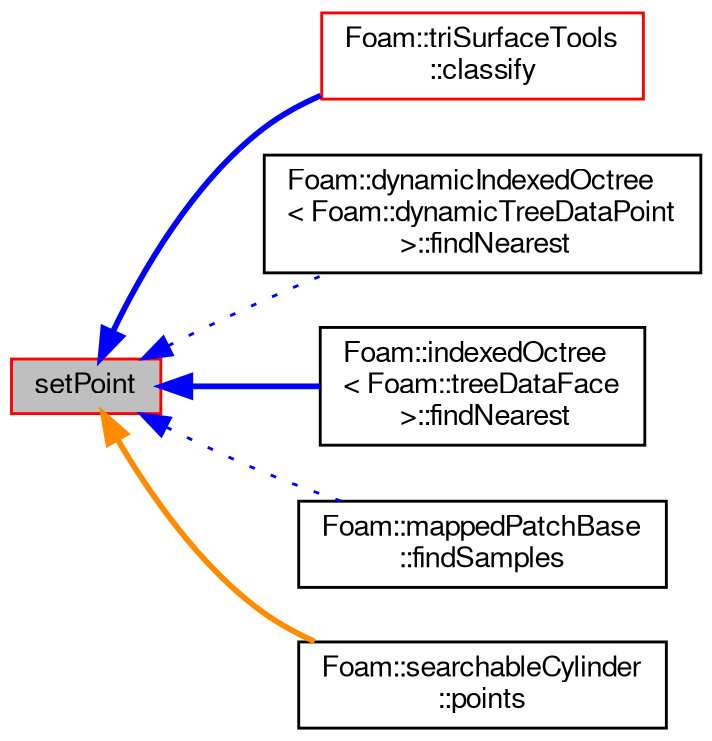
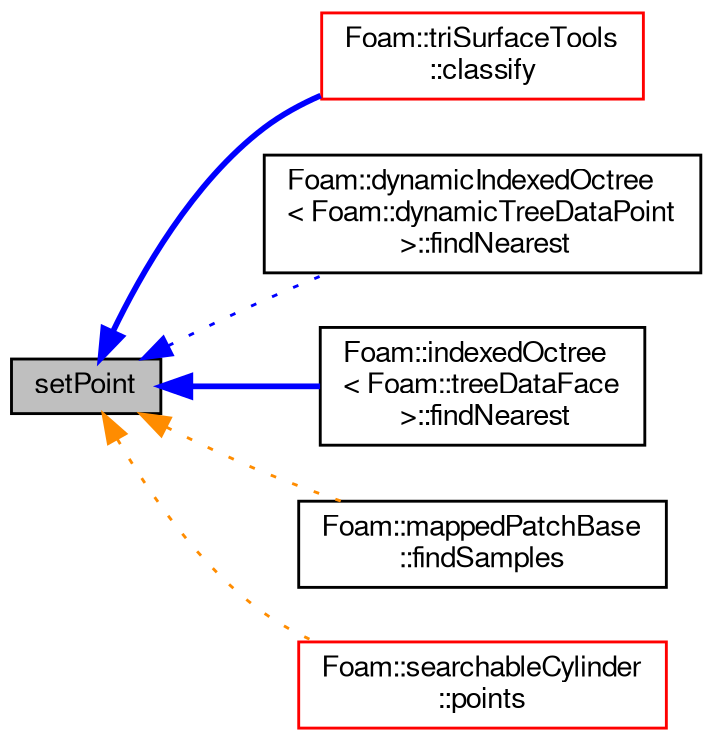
(86, 386) -> (86, 386)
(252, 467) -> (252, 467)
(201, 556) -> (201, 556)
(483, 685) -> (483, 685)
